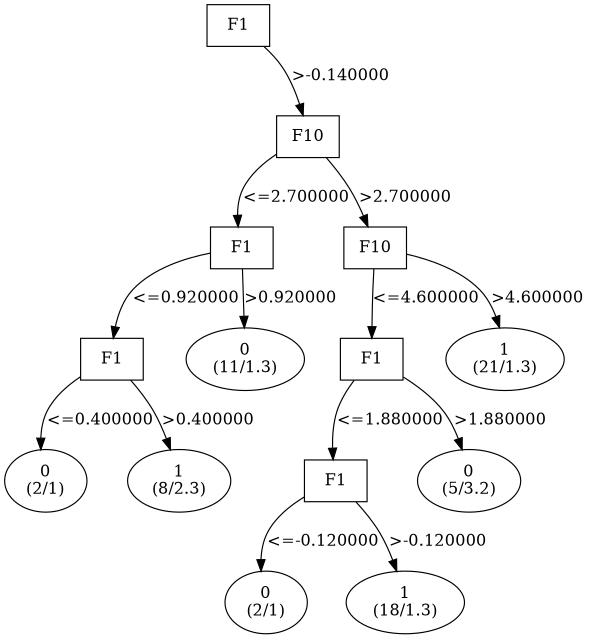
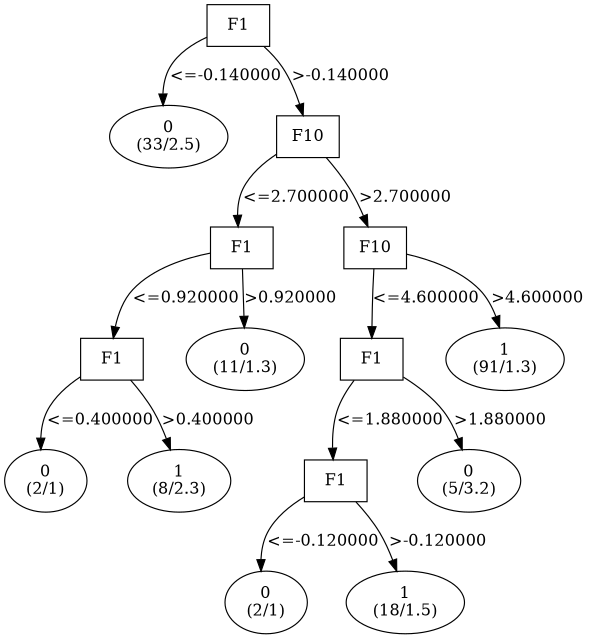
none -> (169, 137)
(505, 359) -> (505, 359)
(405, 602) -> (405, 602)
